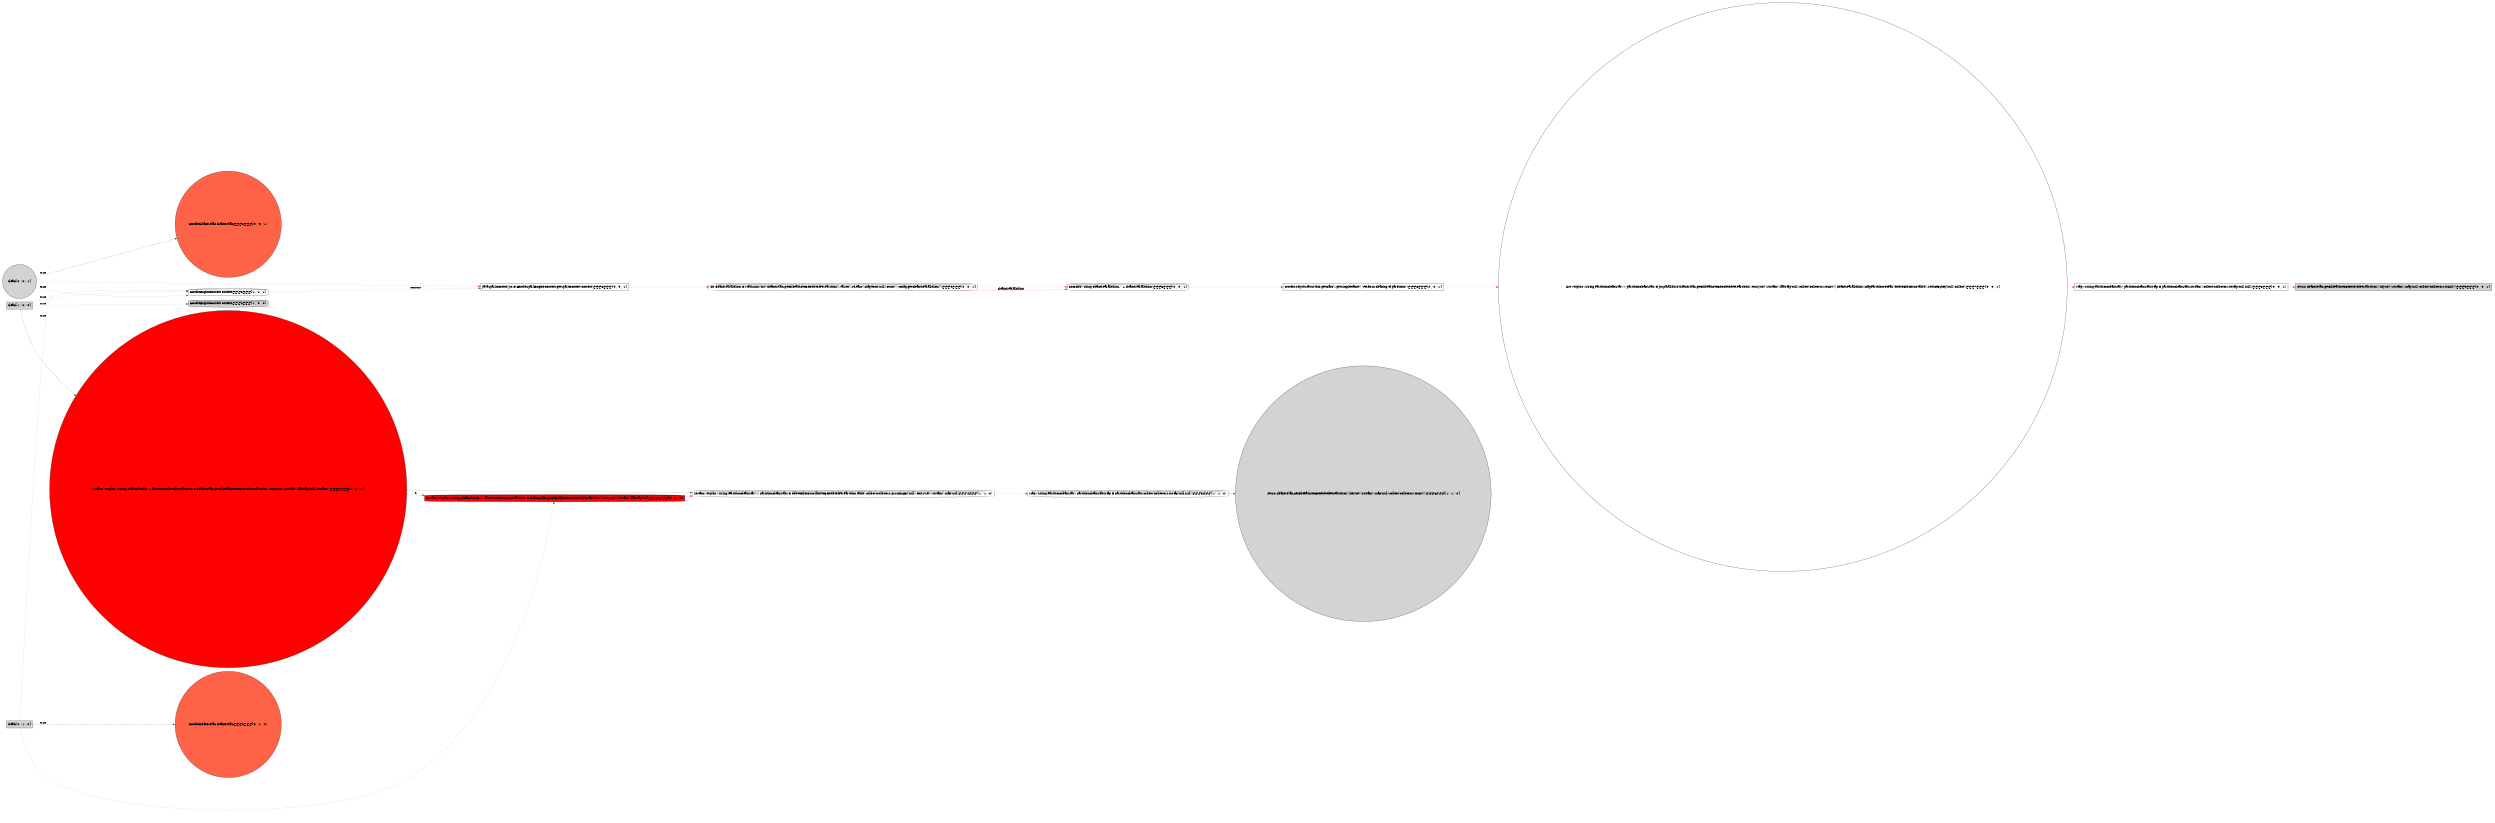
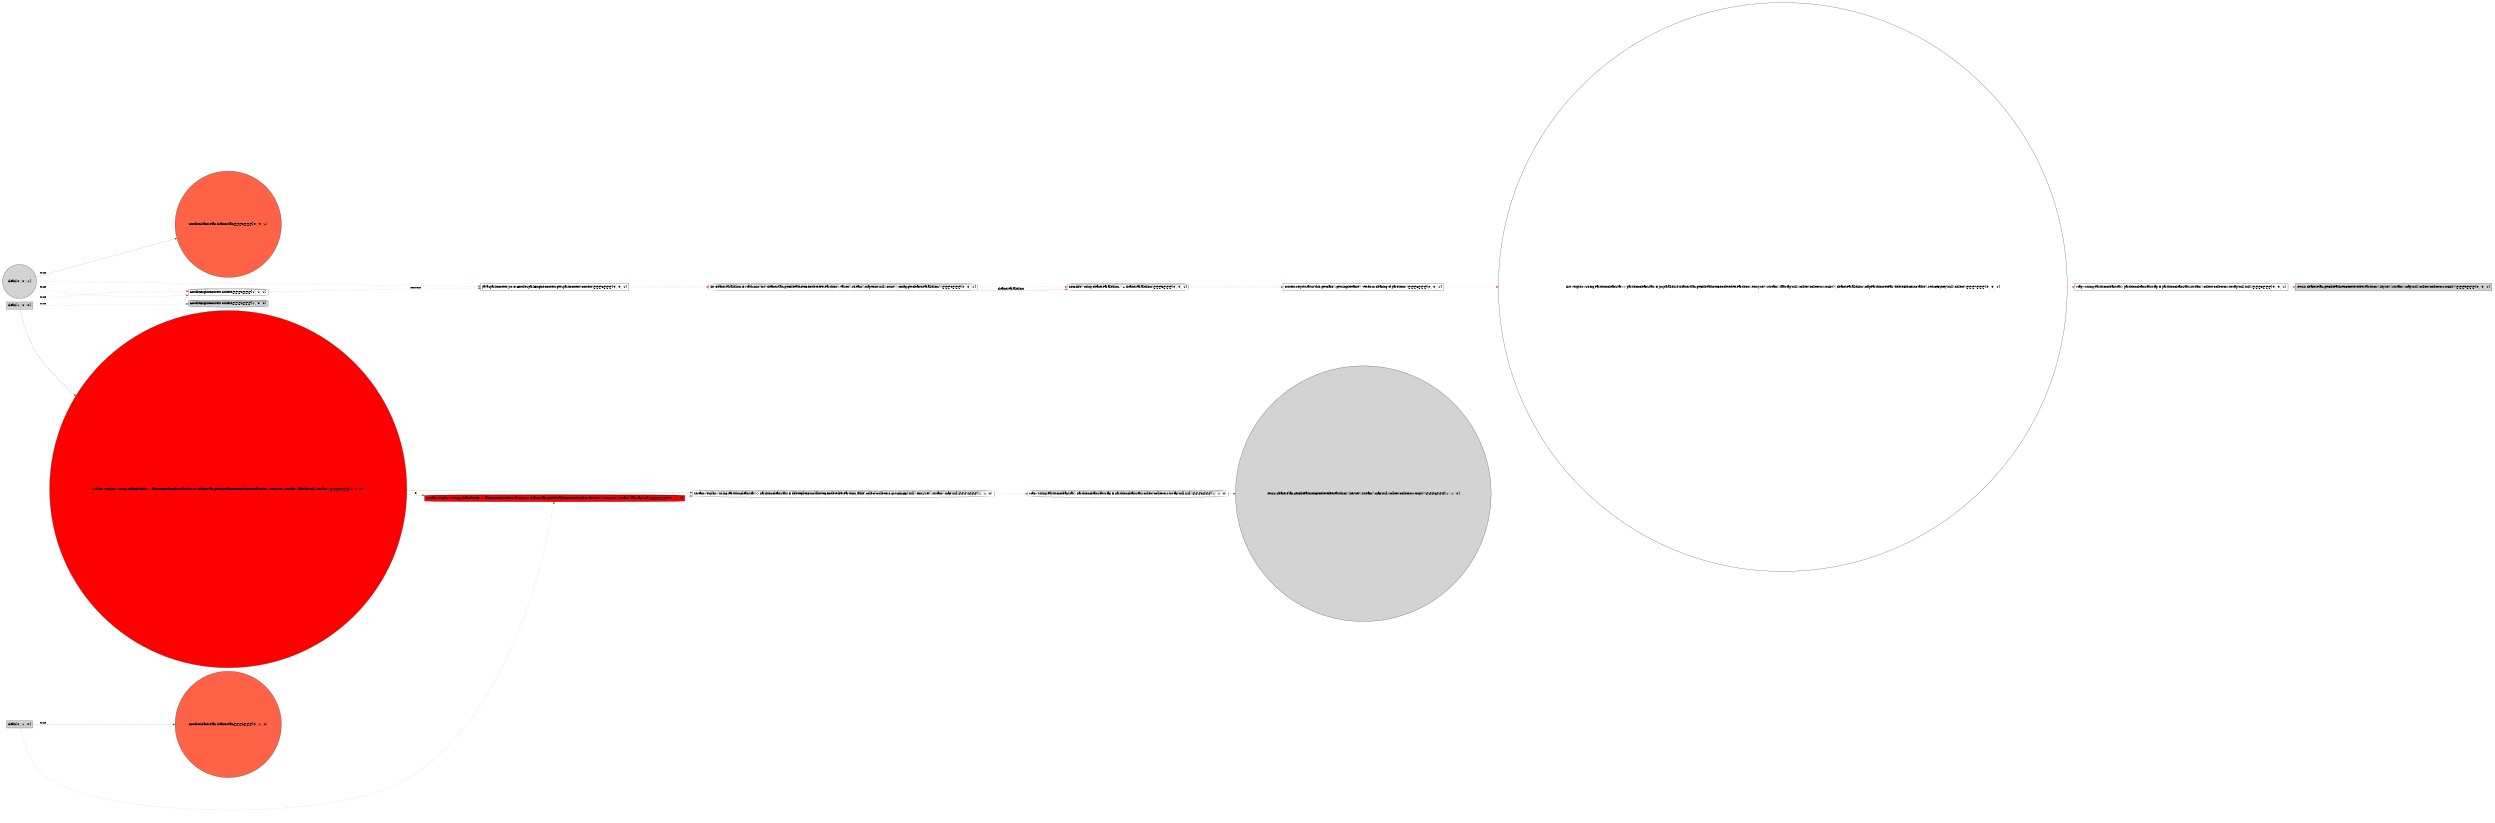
(36, 441) -> none
